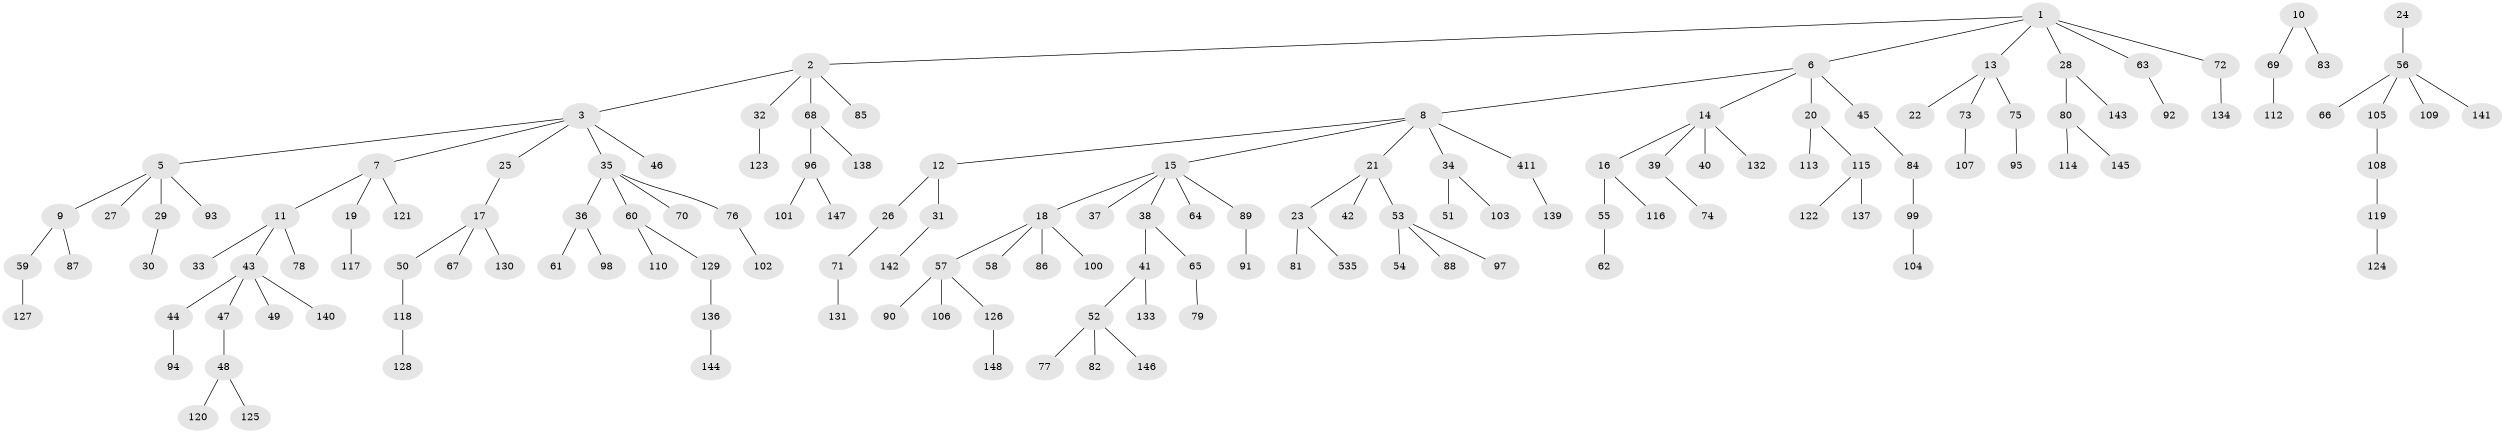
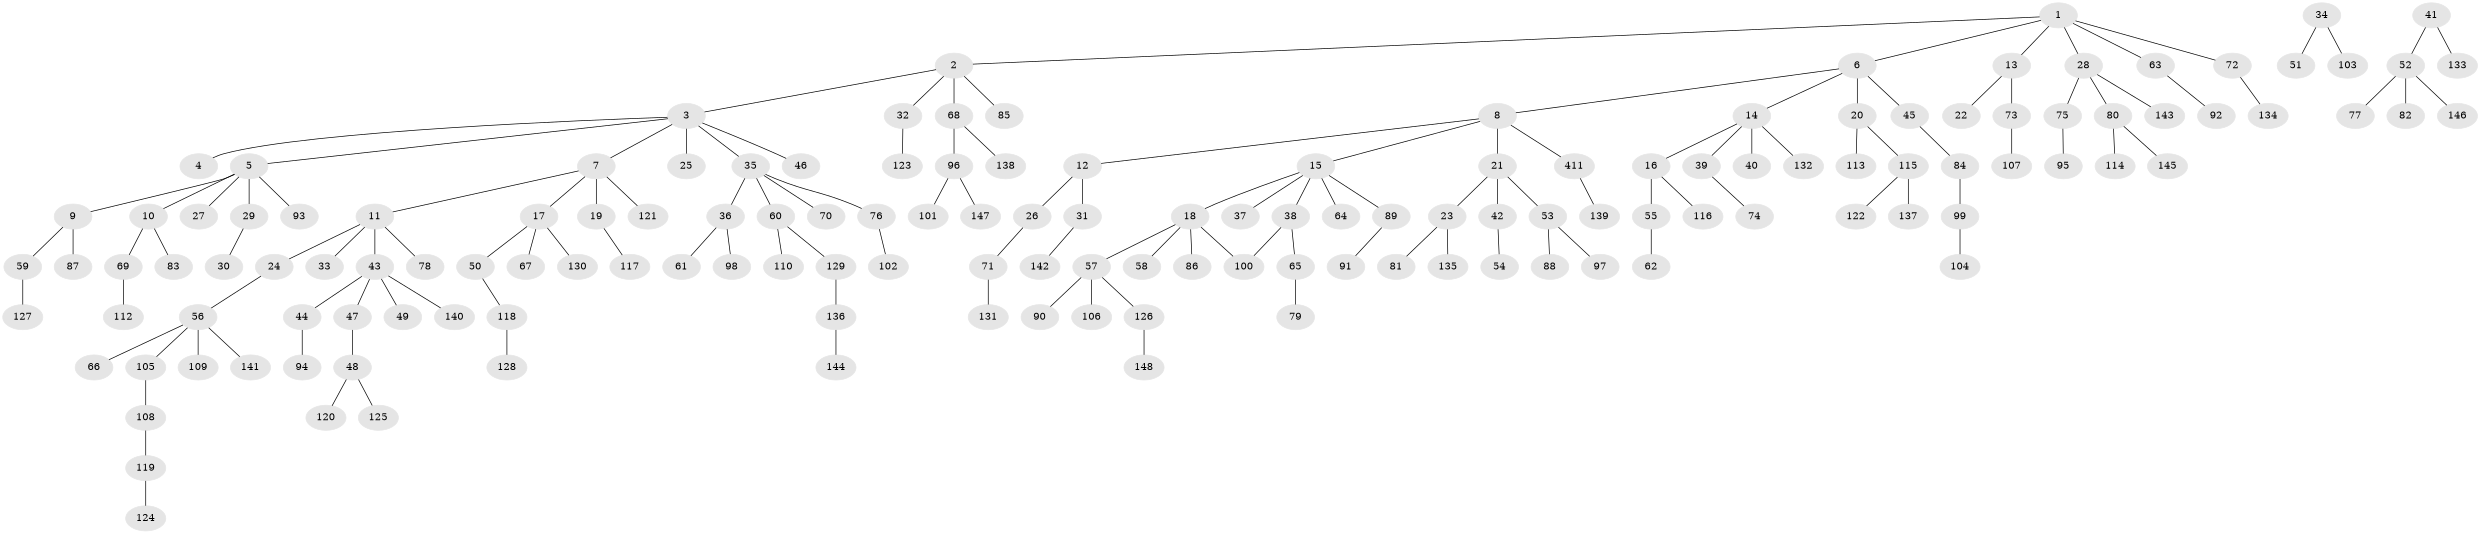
(2003, 91) -> (2073, 91)
(1436, 141) -> none
none -> (199, 166)
none -> (199, 191)
(493, 191) -> (568, 192)
none -> (325, 242)
(1145, 242) -> (1268, 242)
(1399, 242) -> (1499, 242)
(1348, 267) -> (1448, 267)
